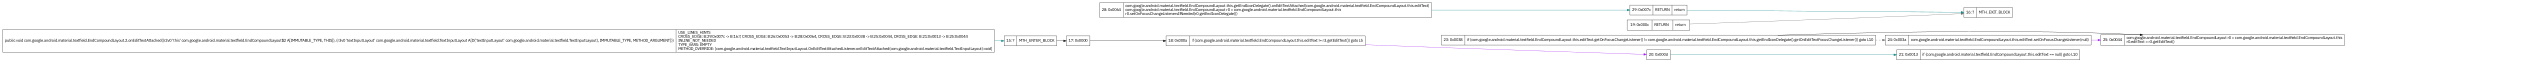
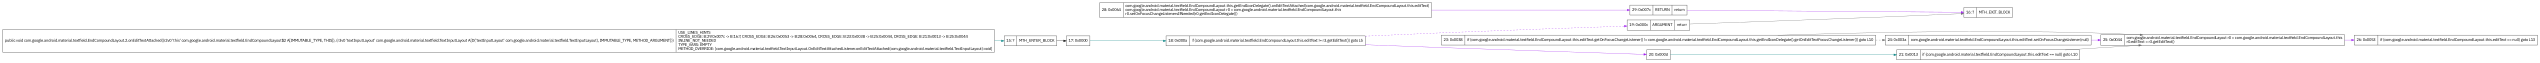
(1529, 10) -> (1529, 10)
(1824, 11) -> (1824, 11)
(1662, 25) -> (1662, 25)
none -> (1495, 31)
(1959, 32) -> (1959, 32)
none -> (2446, 40)
(1127, 41) -> (1127, 41)
none -> (2102, 48)
